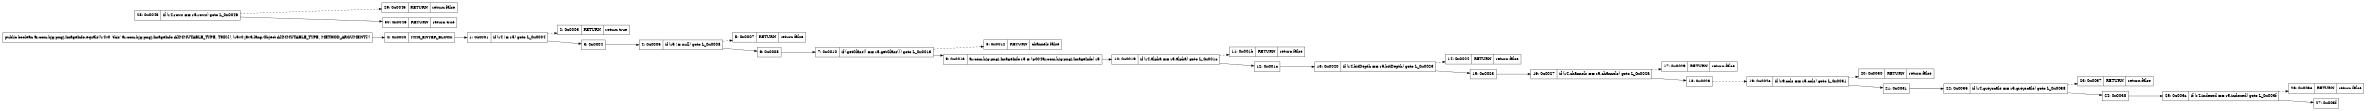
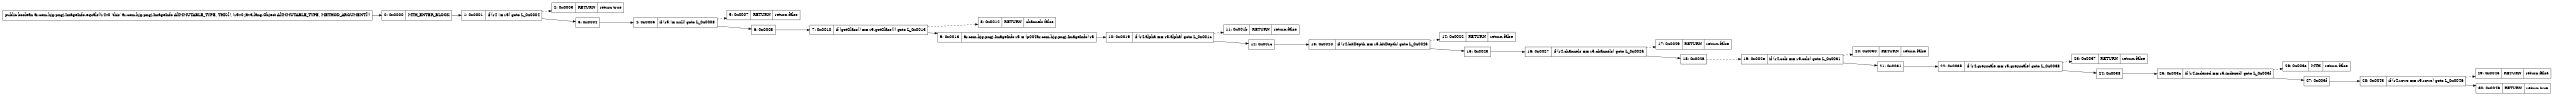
(1811, 81) -> (1805, 59)
none -> (2343, 81)
(2326, 88) -> (2316, 66)
